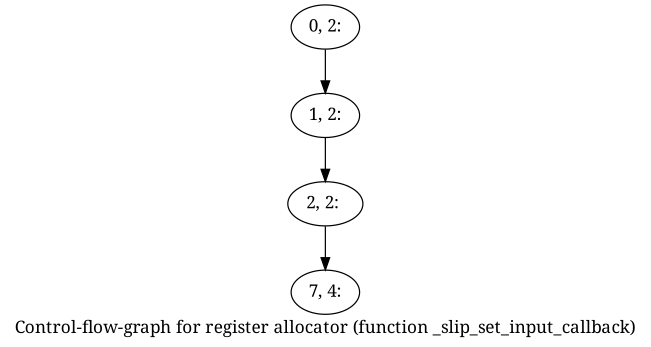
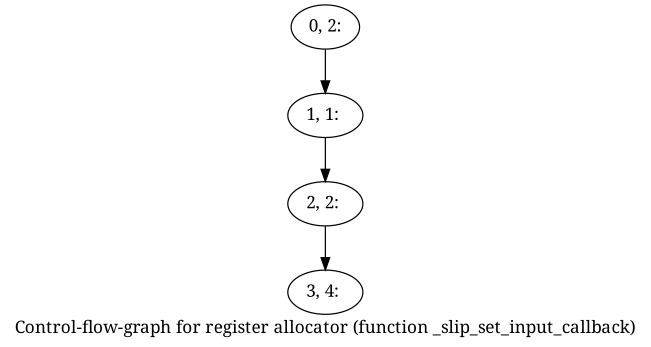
(325, 115) -> (325, 115)
(325, 292) -> (325, 292)
